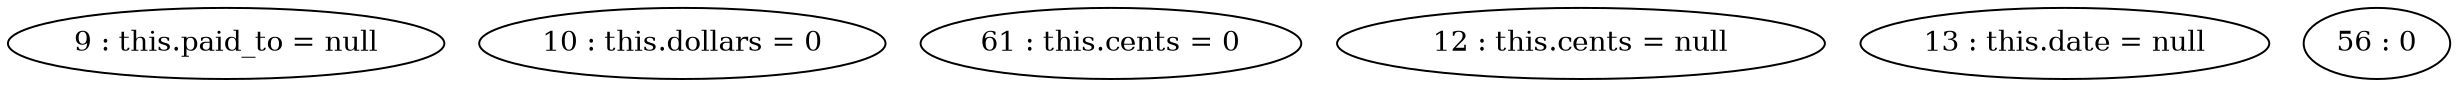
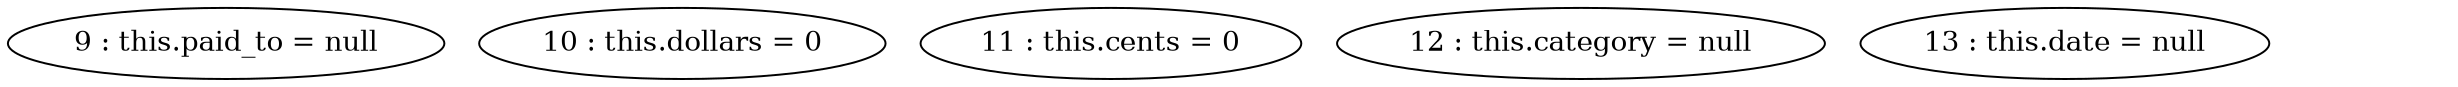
(1111, 43) -> (1111, 43)
(1581, 43) -> (1581, 43)
(2377, 43) -> none
